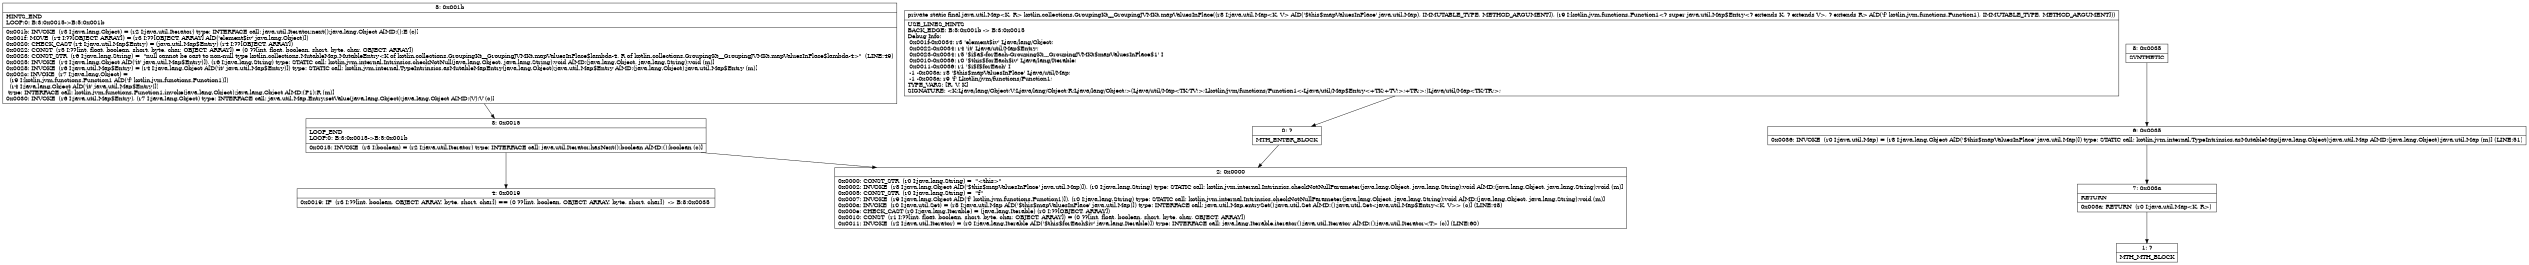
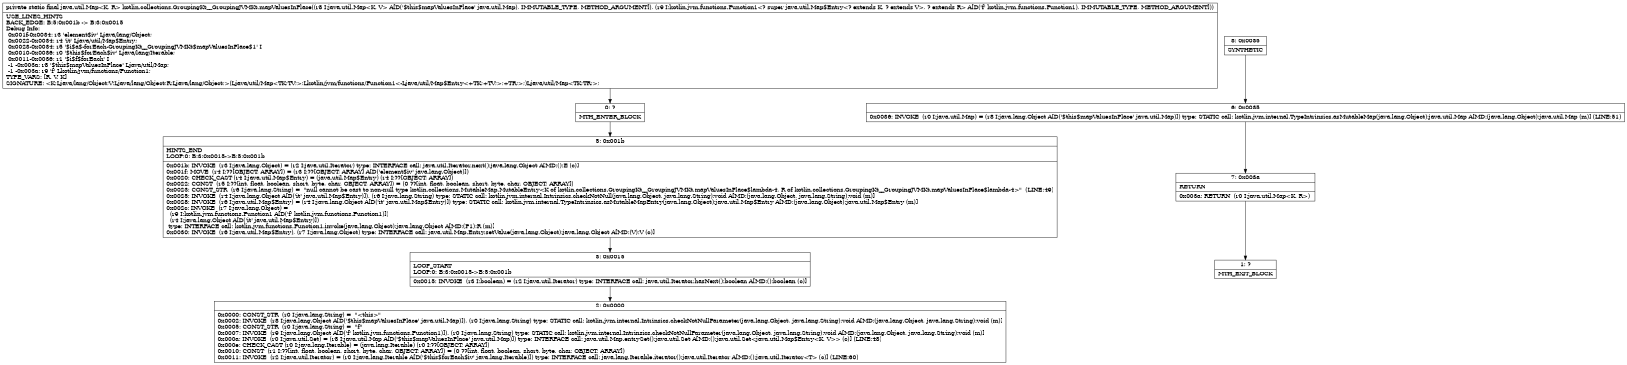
(326, 132) -> (433, 266)
(1270, 155) -> (610, 127)
(506, 198) -> none
(2147, 257) -> (1245, 274)
